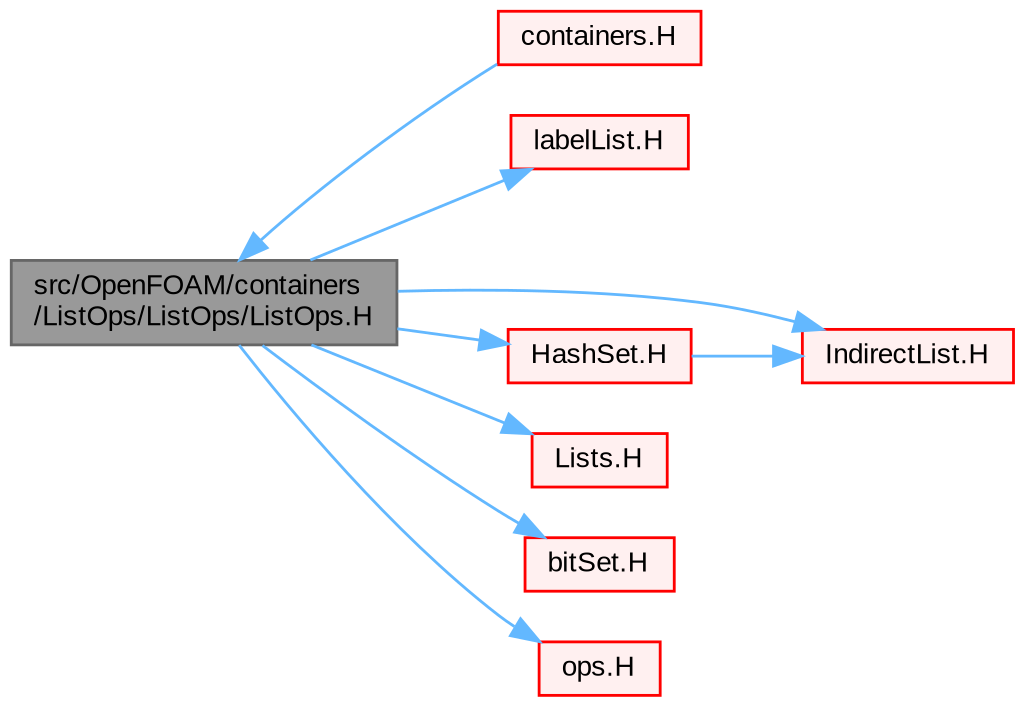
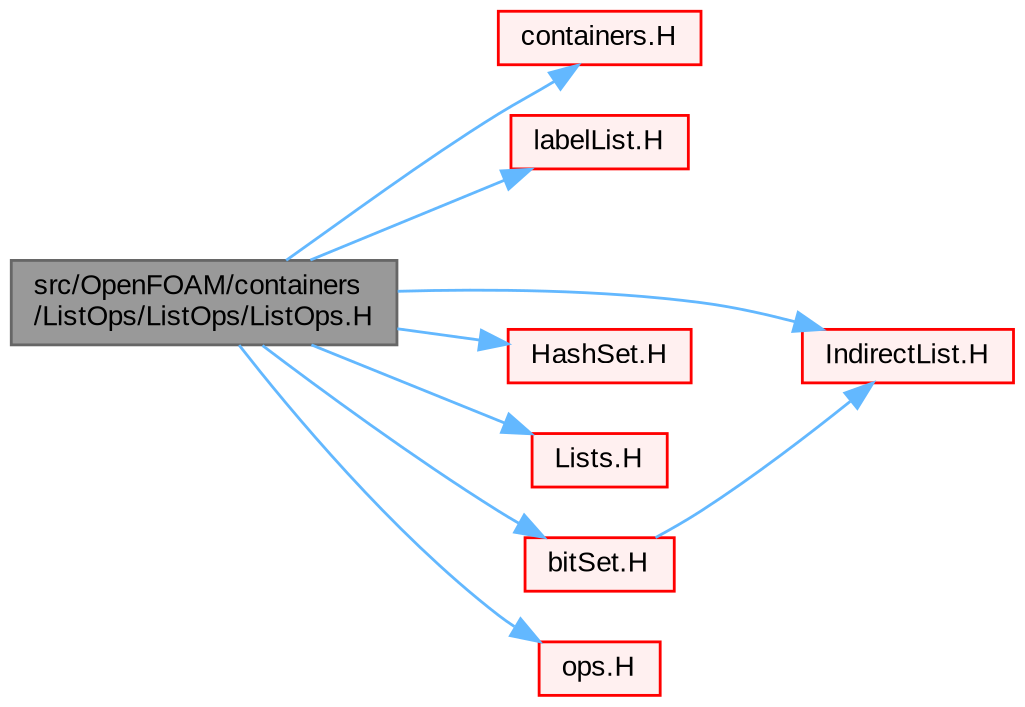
(375, 148) -> (418, 167)
(733, 356) -> (756, 474)
